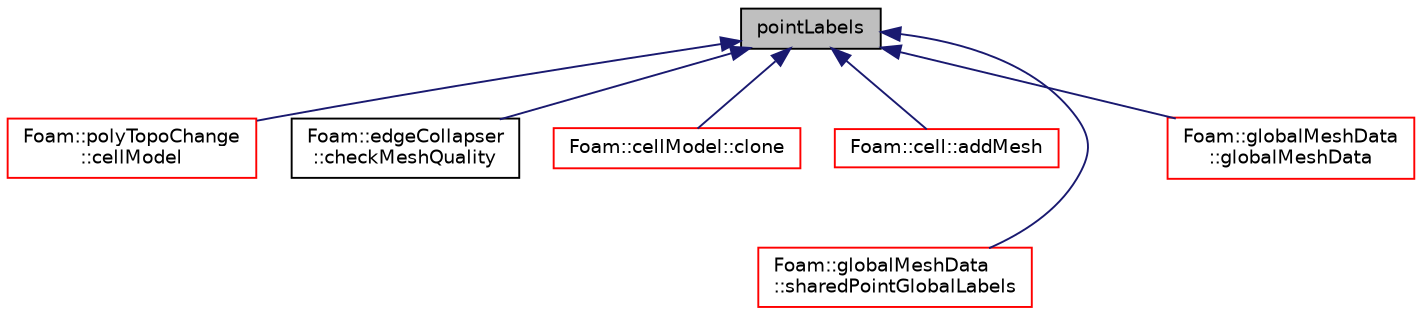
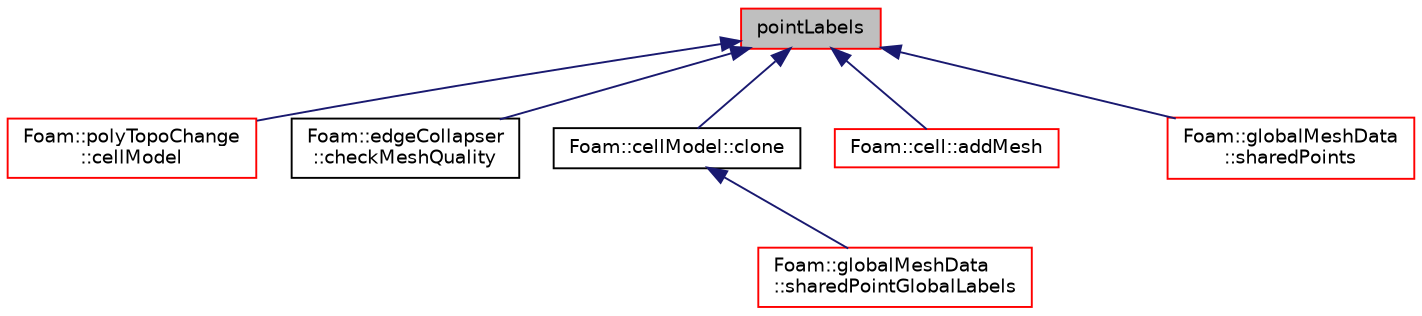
(811, 29) -> (811, 29)
(1070, 110) -> (786, 213)
(677, 148) -> (677, 148)
(1291, 148) -> (1291, 148)
